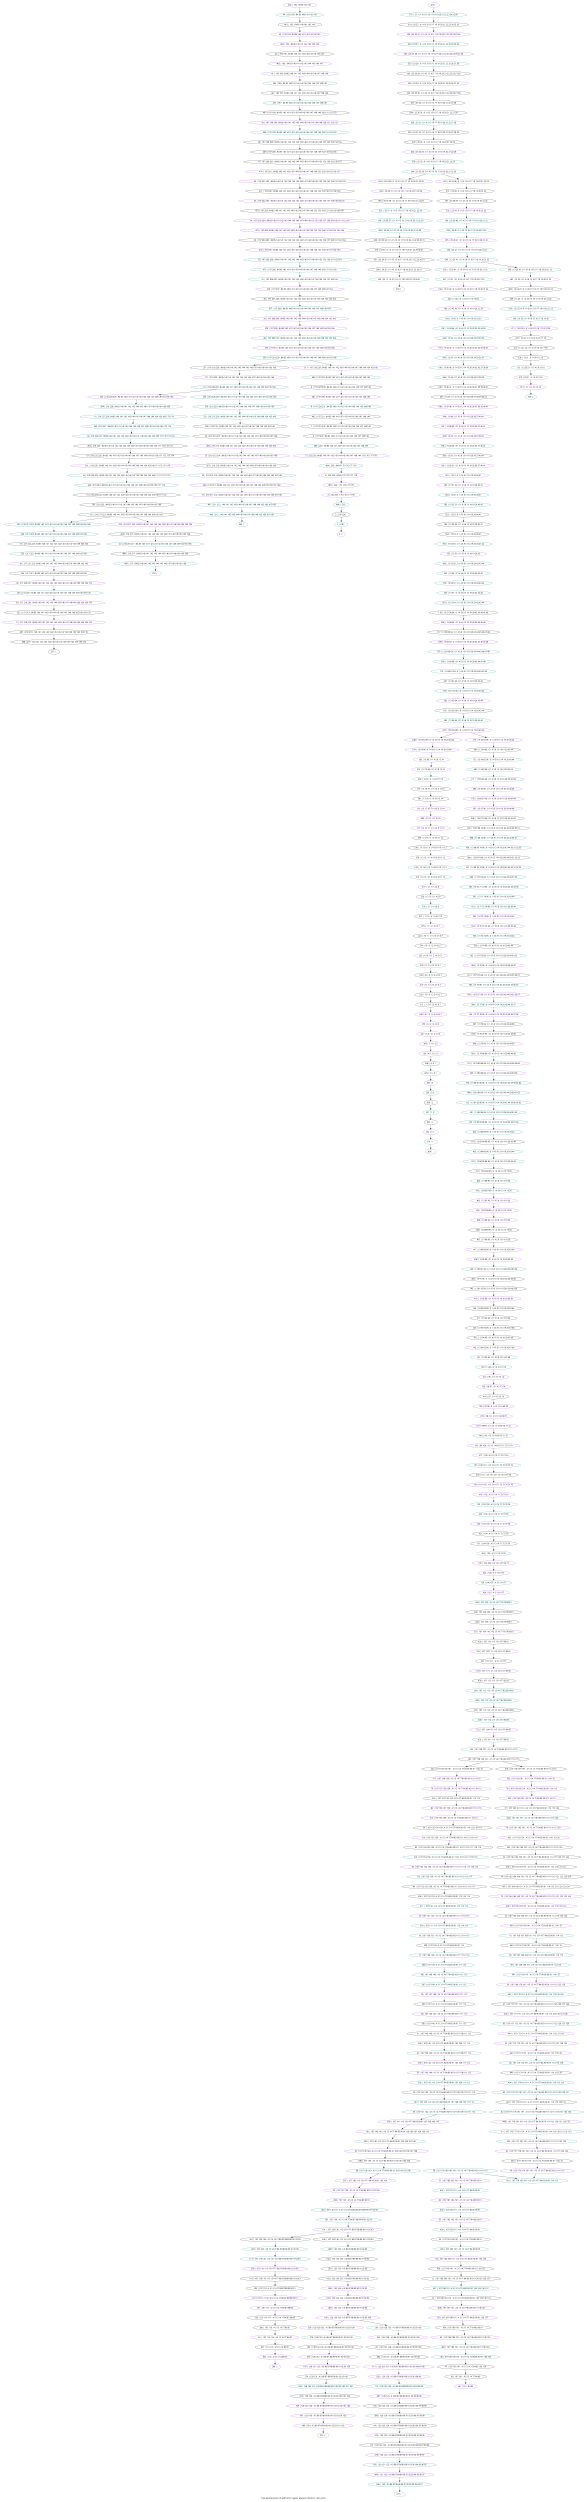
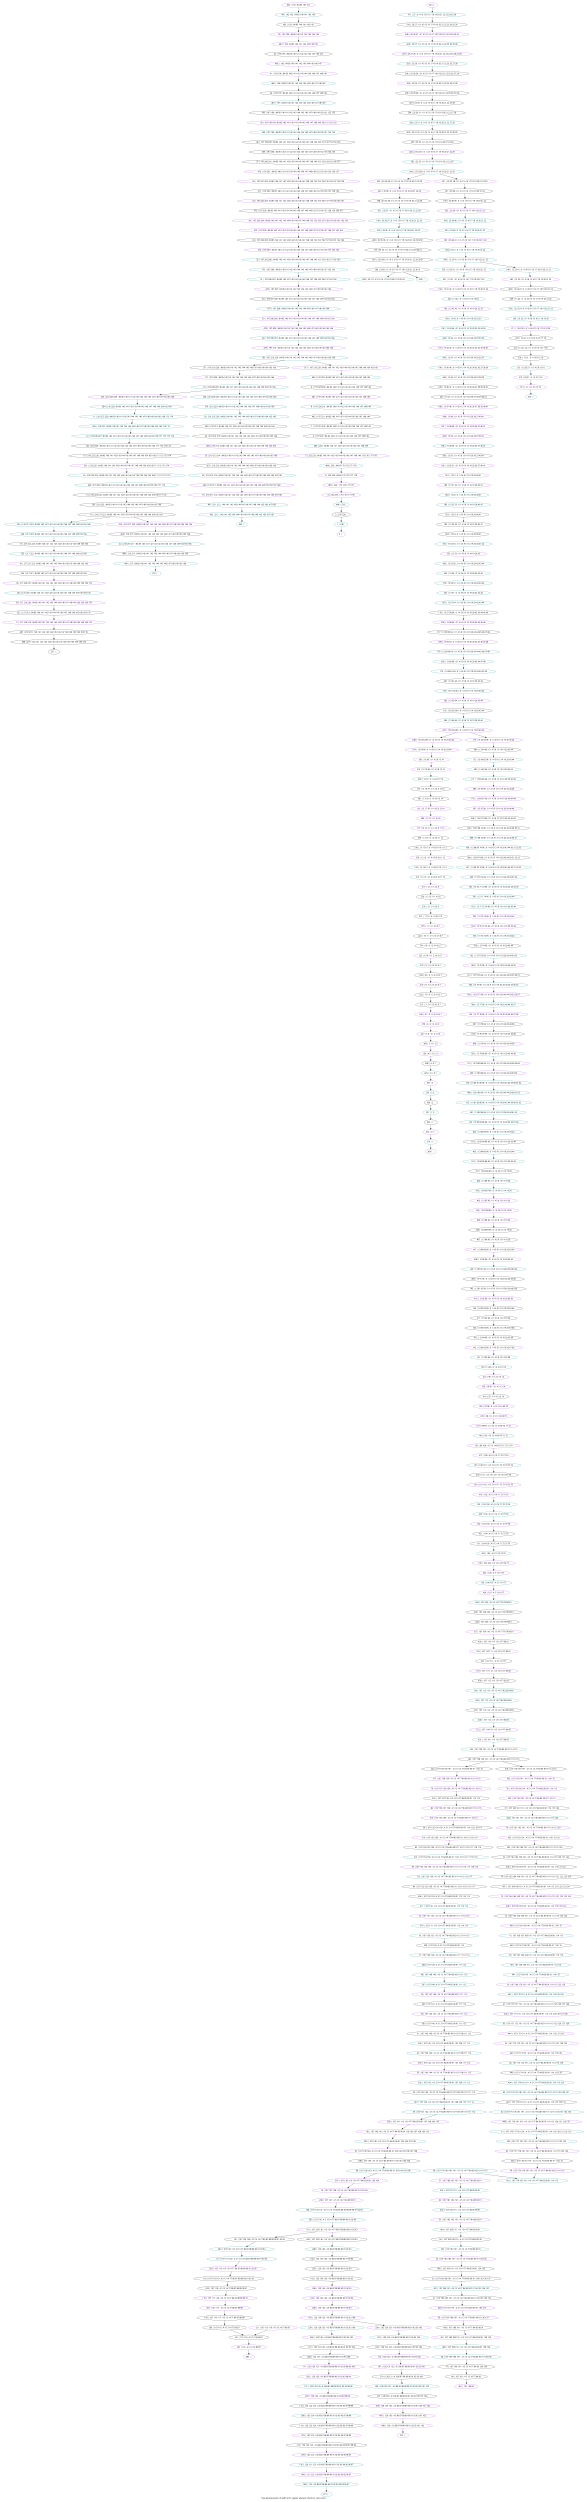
(399, 284) -> (410, 275)
(275, 2332) -> (236, 2332)
